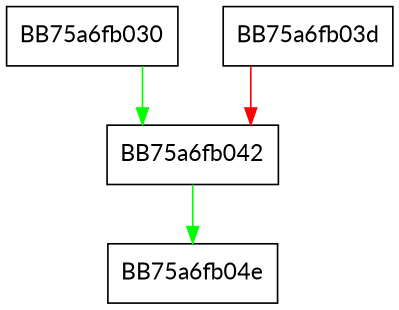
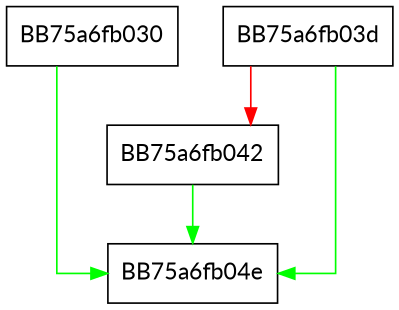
(142, 87) -> (57, 187)
none -> (336, 190)
